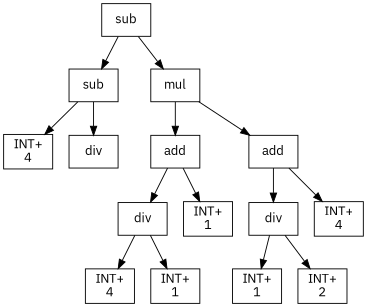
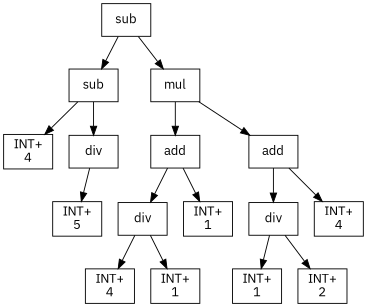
none -> (77, 219)
